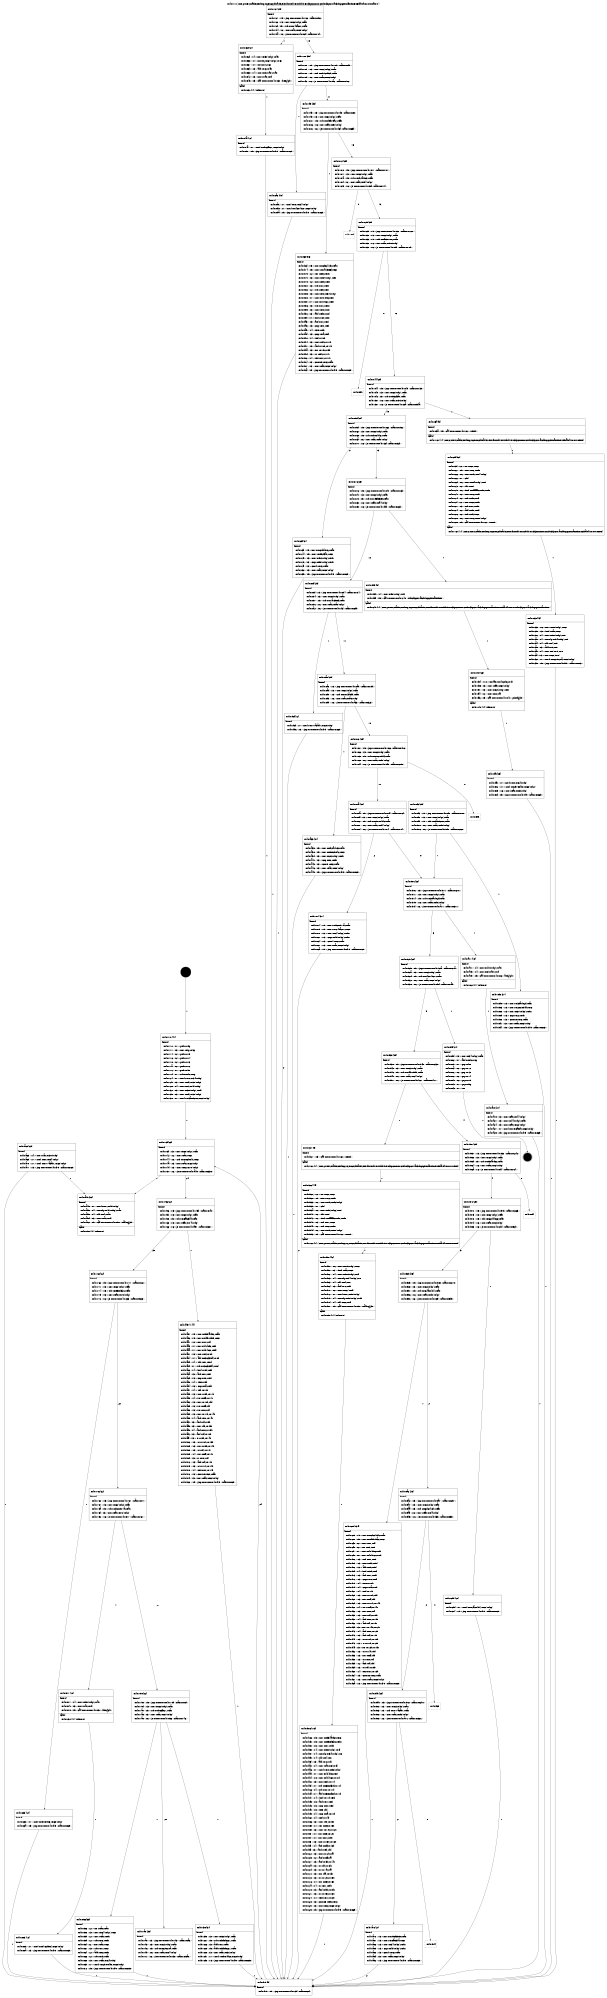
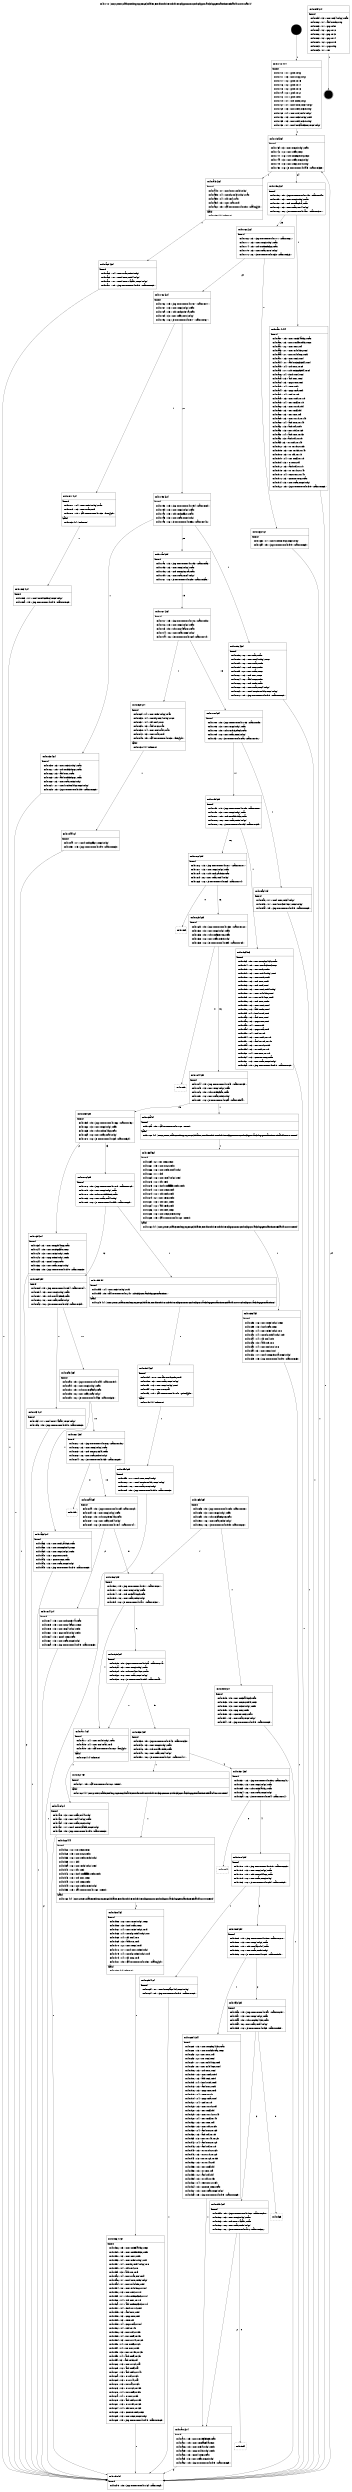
none -> (182, 595)
(445, 1015) -> (119, 1705)
(72, 1182) -> (177, 240)
(370, 1842) -> (204, 2312)
